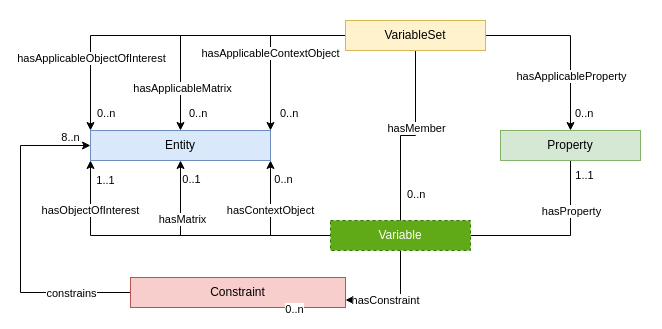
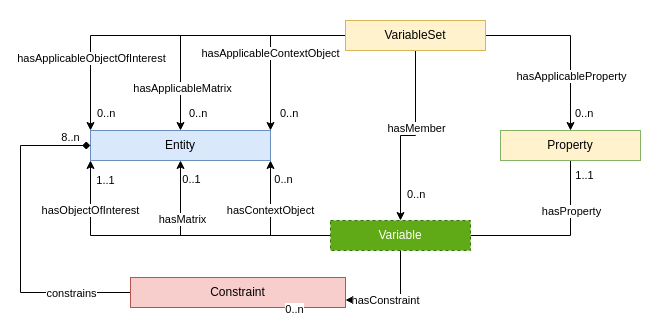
(82, 146) -> (81, 146)
(571, 146) -> (571, 146)
(401, 215) -> (401, 212)
